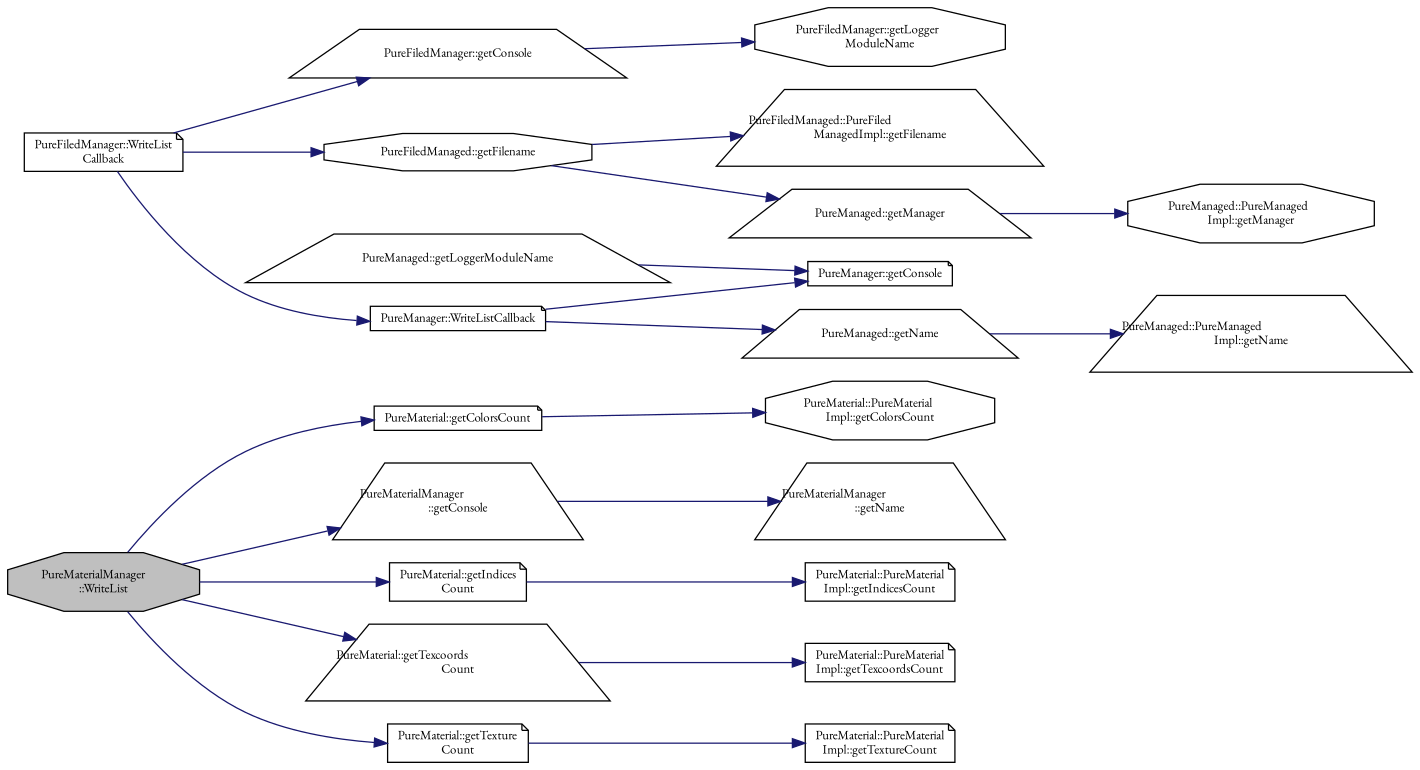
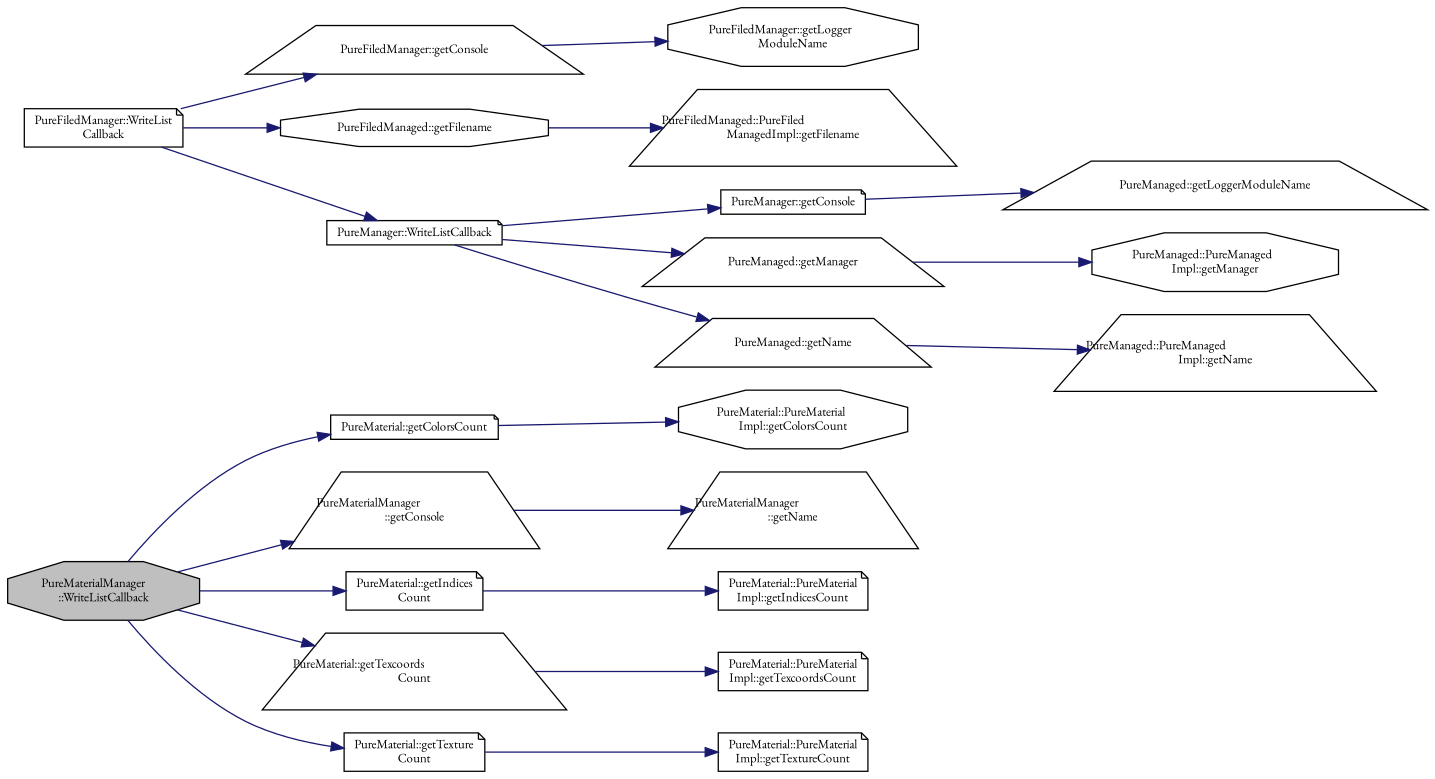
(659, 181) -> (587, 246)
(717, 268) -> (943, 196)
(104, 582) -> (104, 591)
